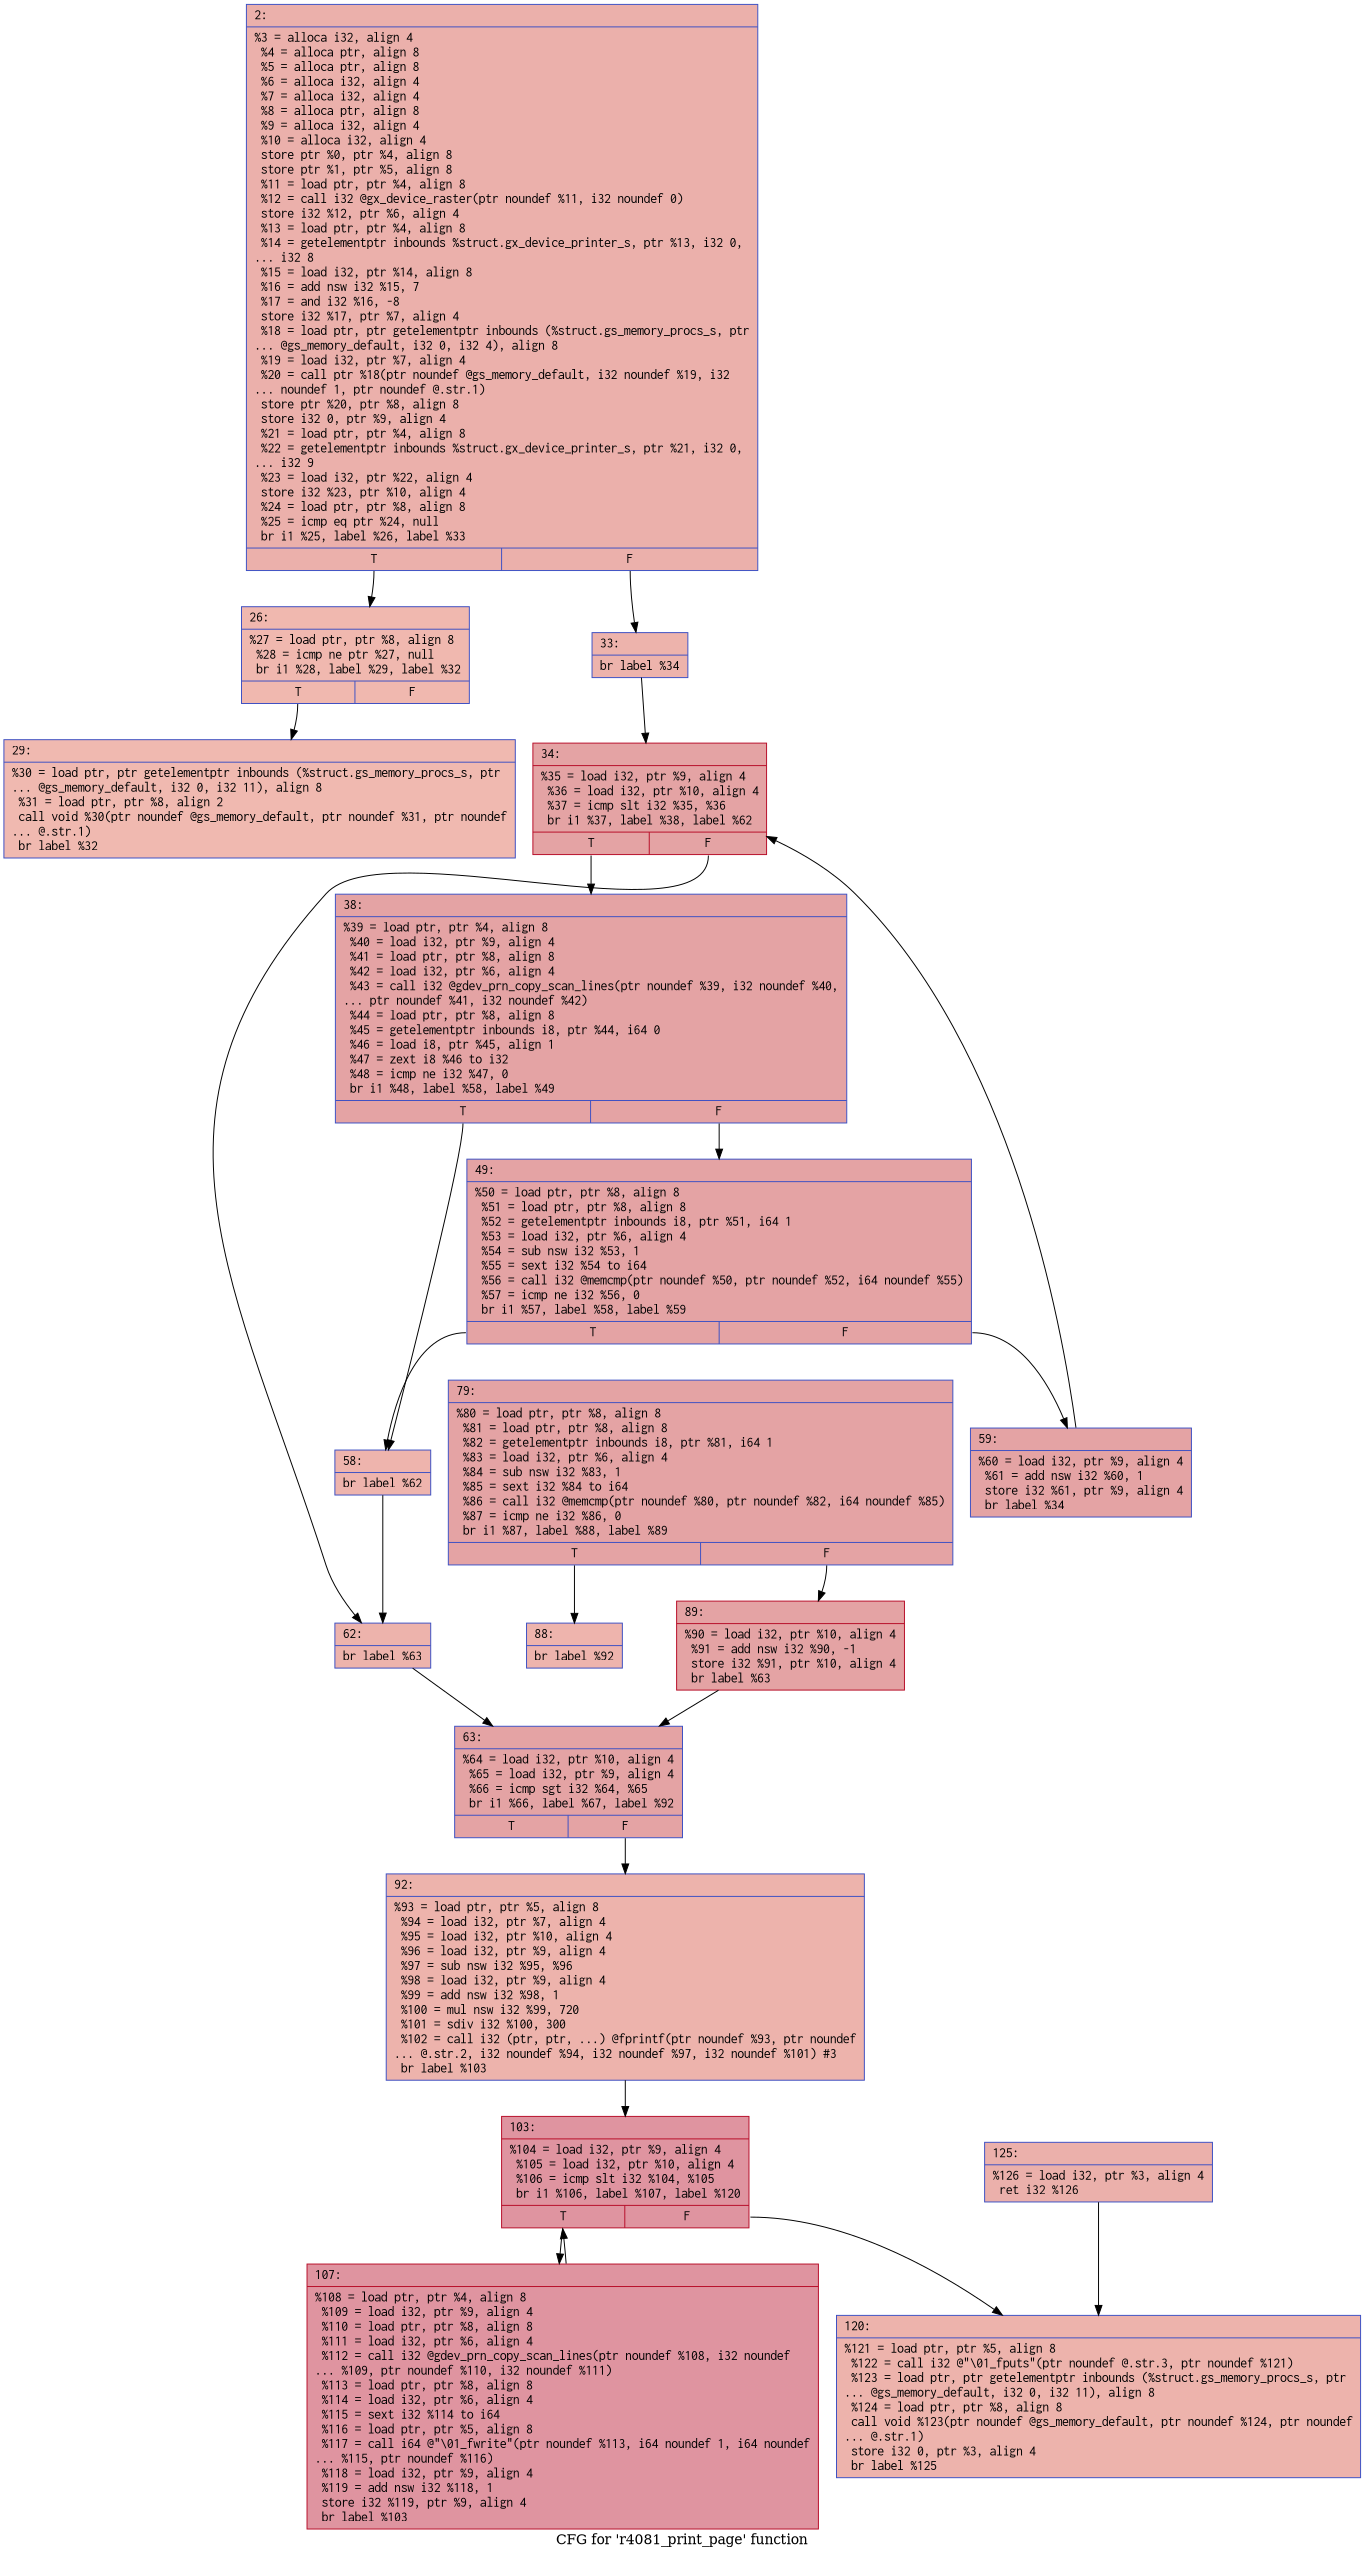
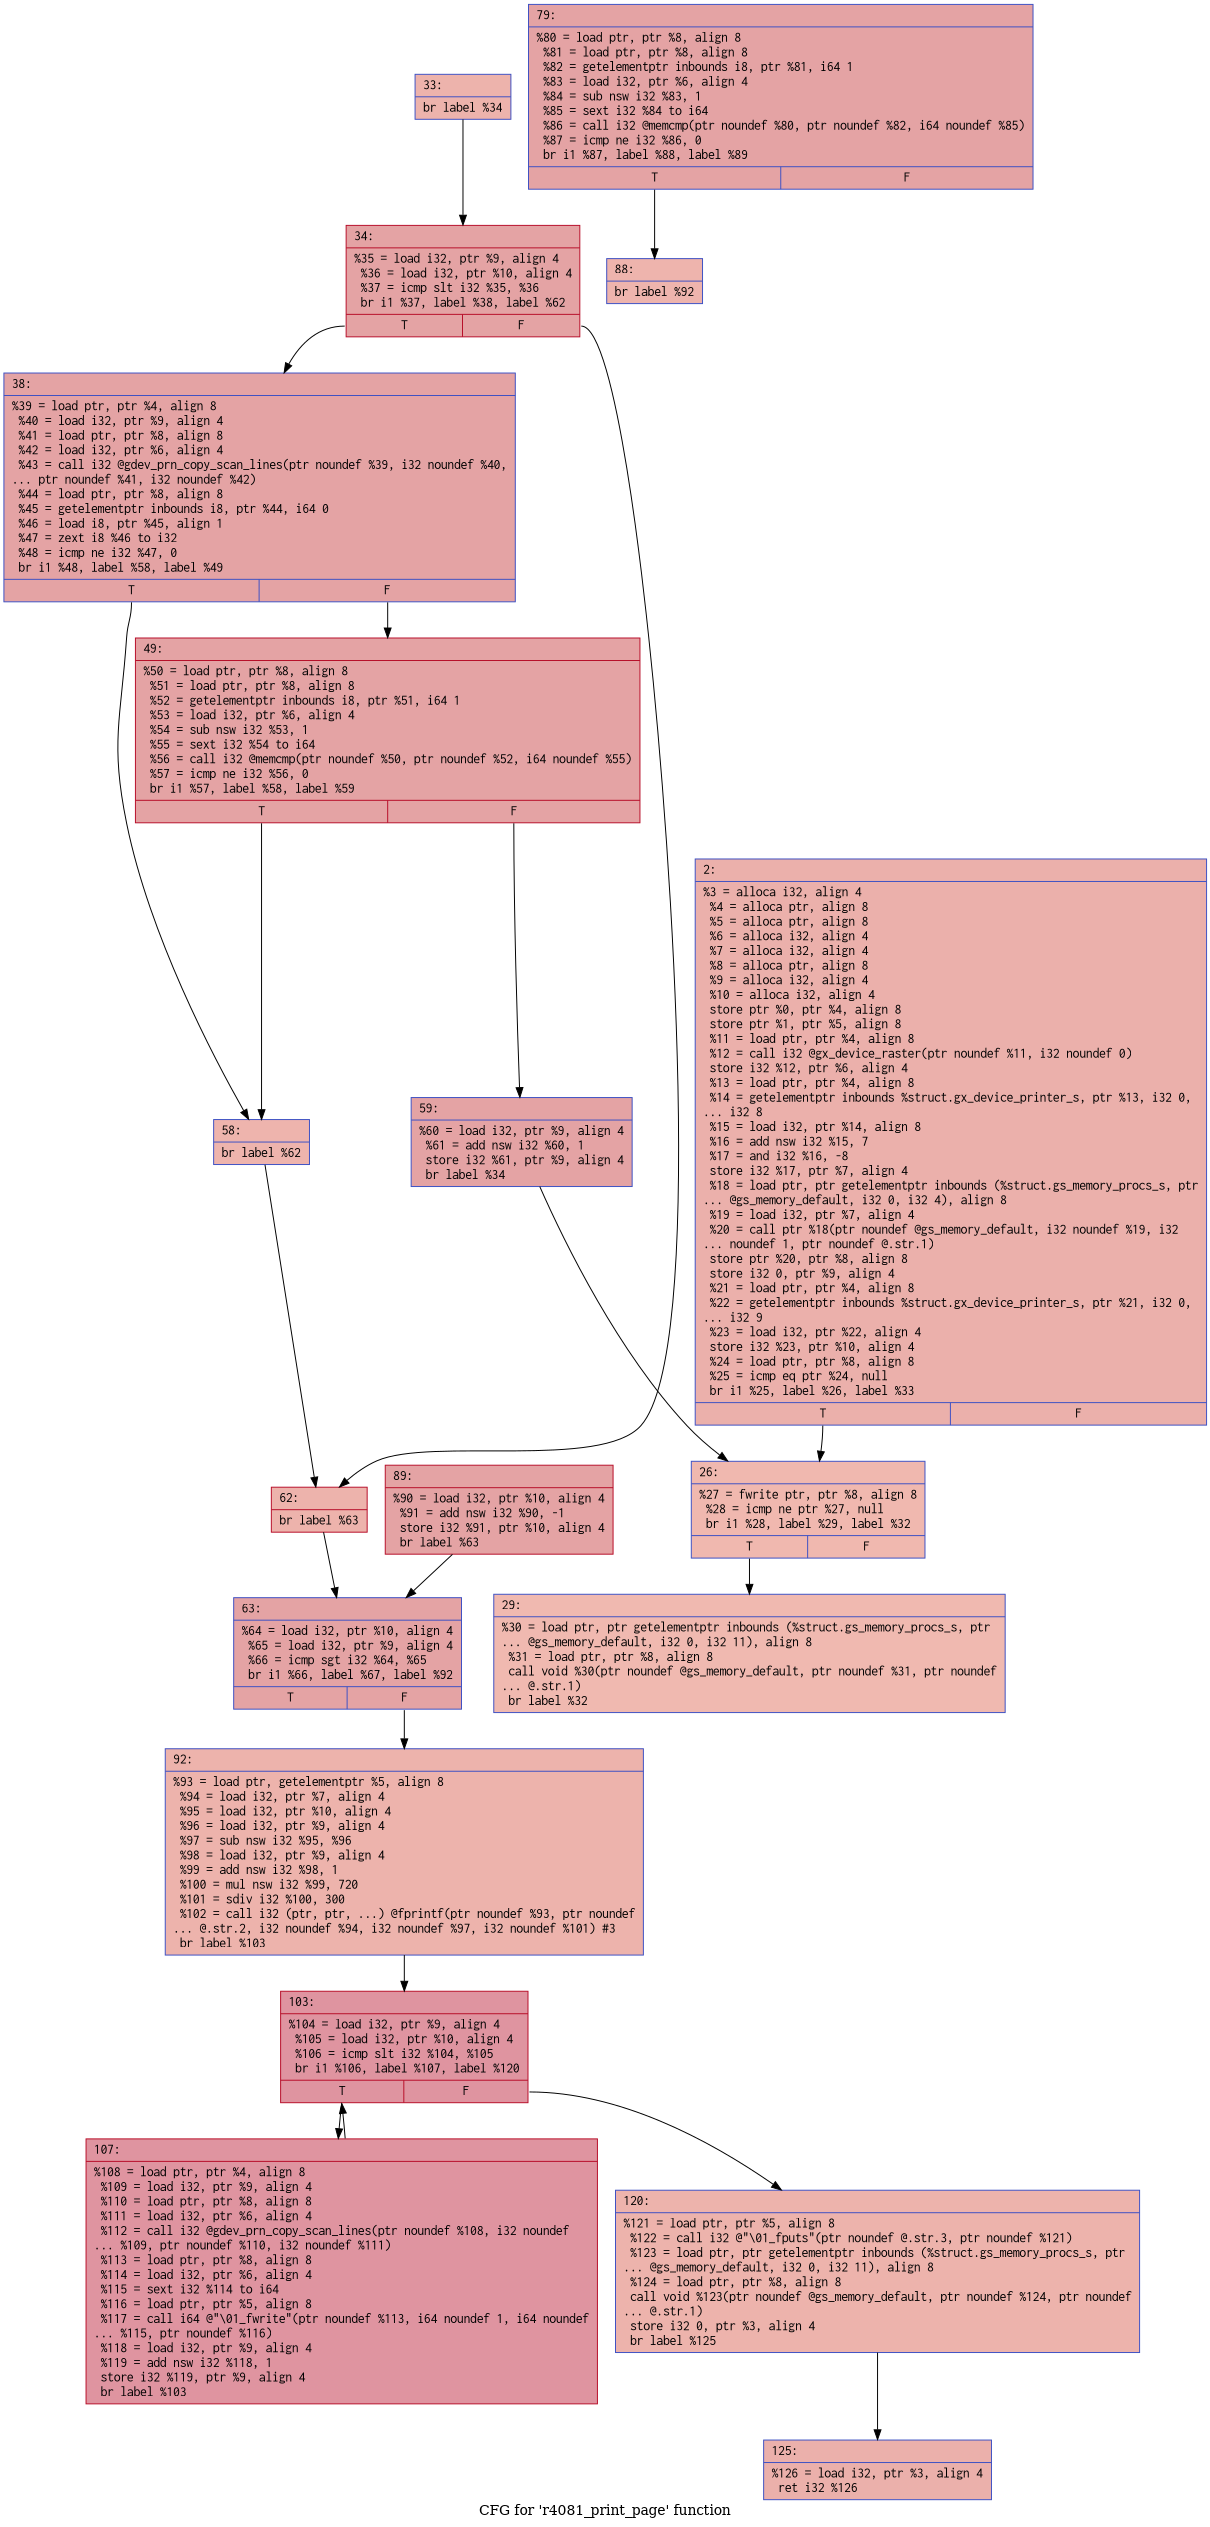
(631, 597) -> none
(352, 640) -> (808, 1495)
(118, 802) -> (608, 1657)
(988, 1099) -> (616, 1331)
(719, 1252) -> (388, 730)
(825, 1579) -> none
(383, 1646) -> (319, 1510)
(497, 1907) -> (308, 1782)
(1099, 2254) -> (878, 2391)
